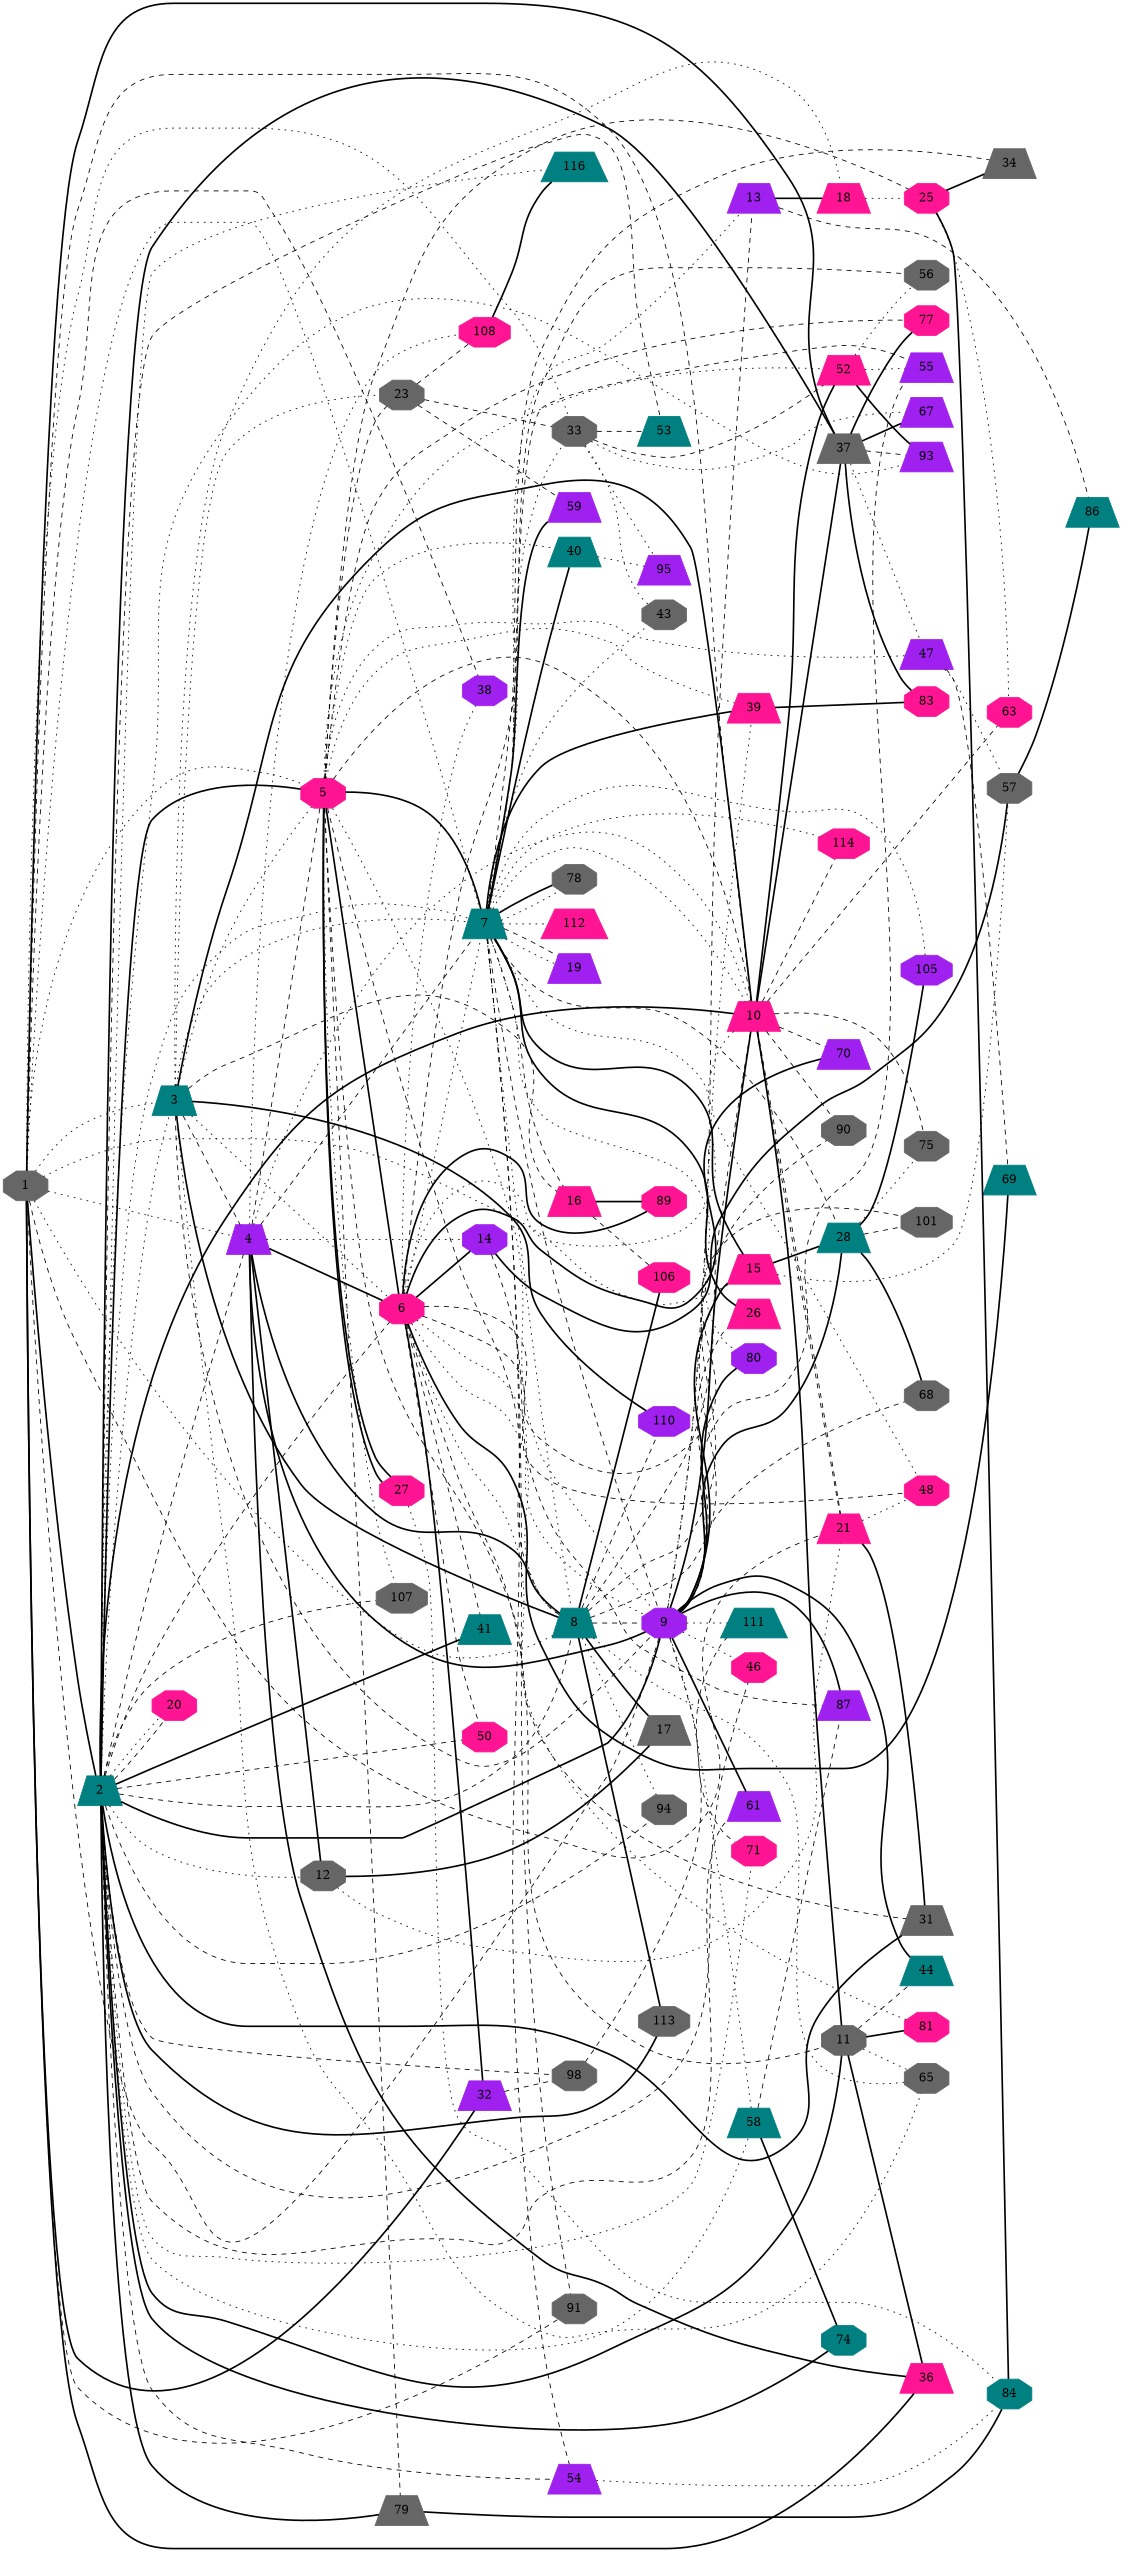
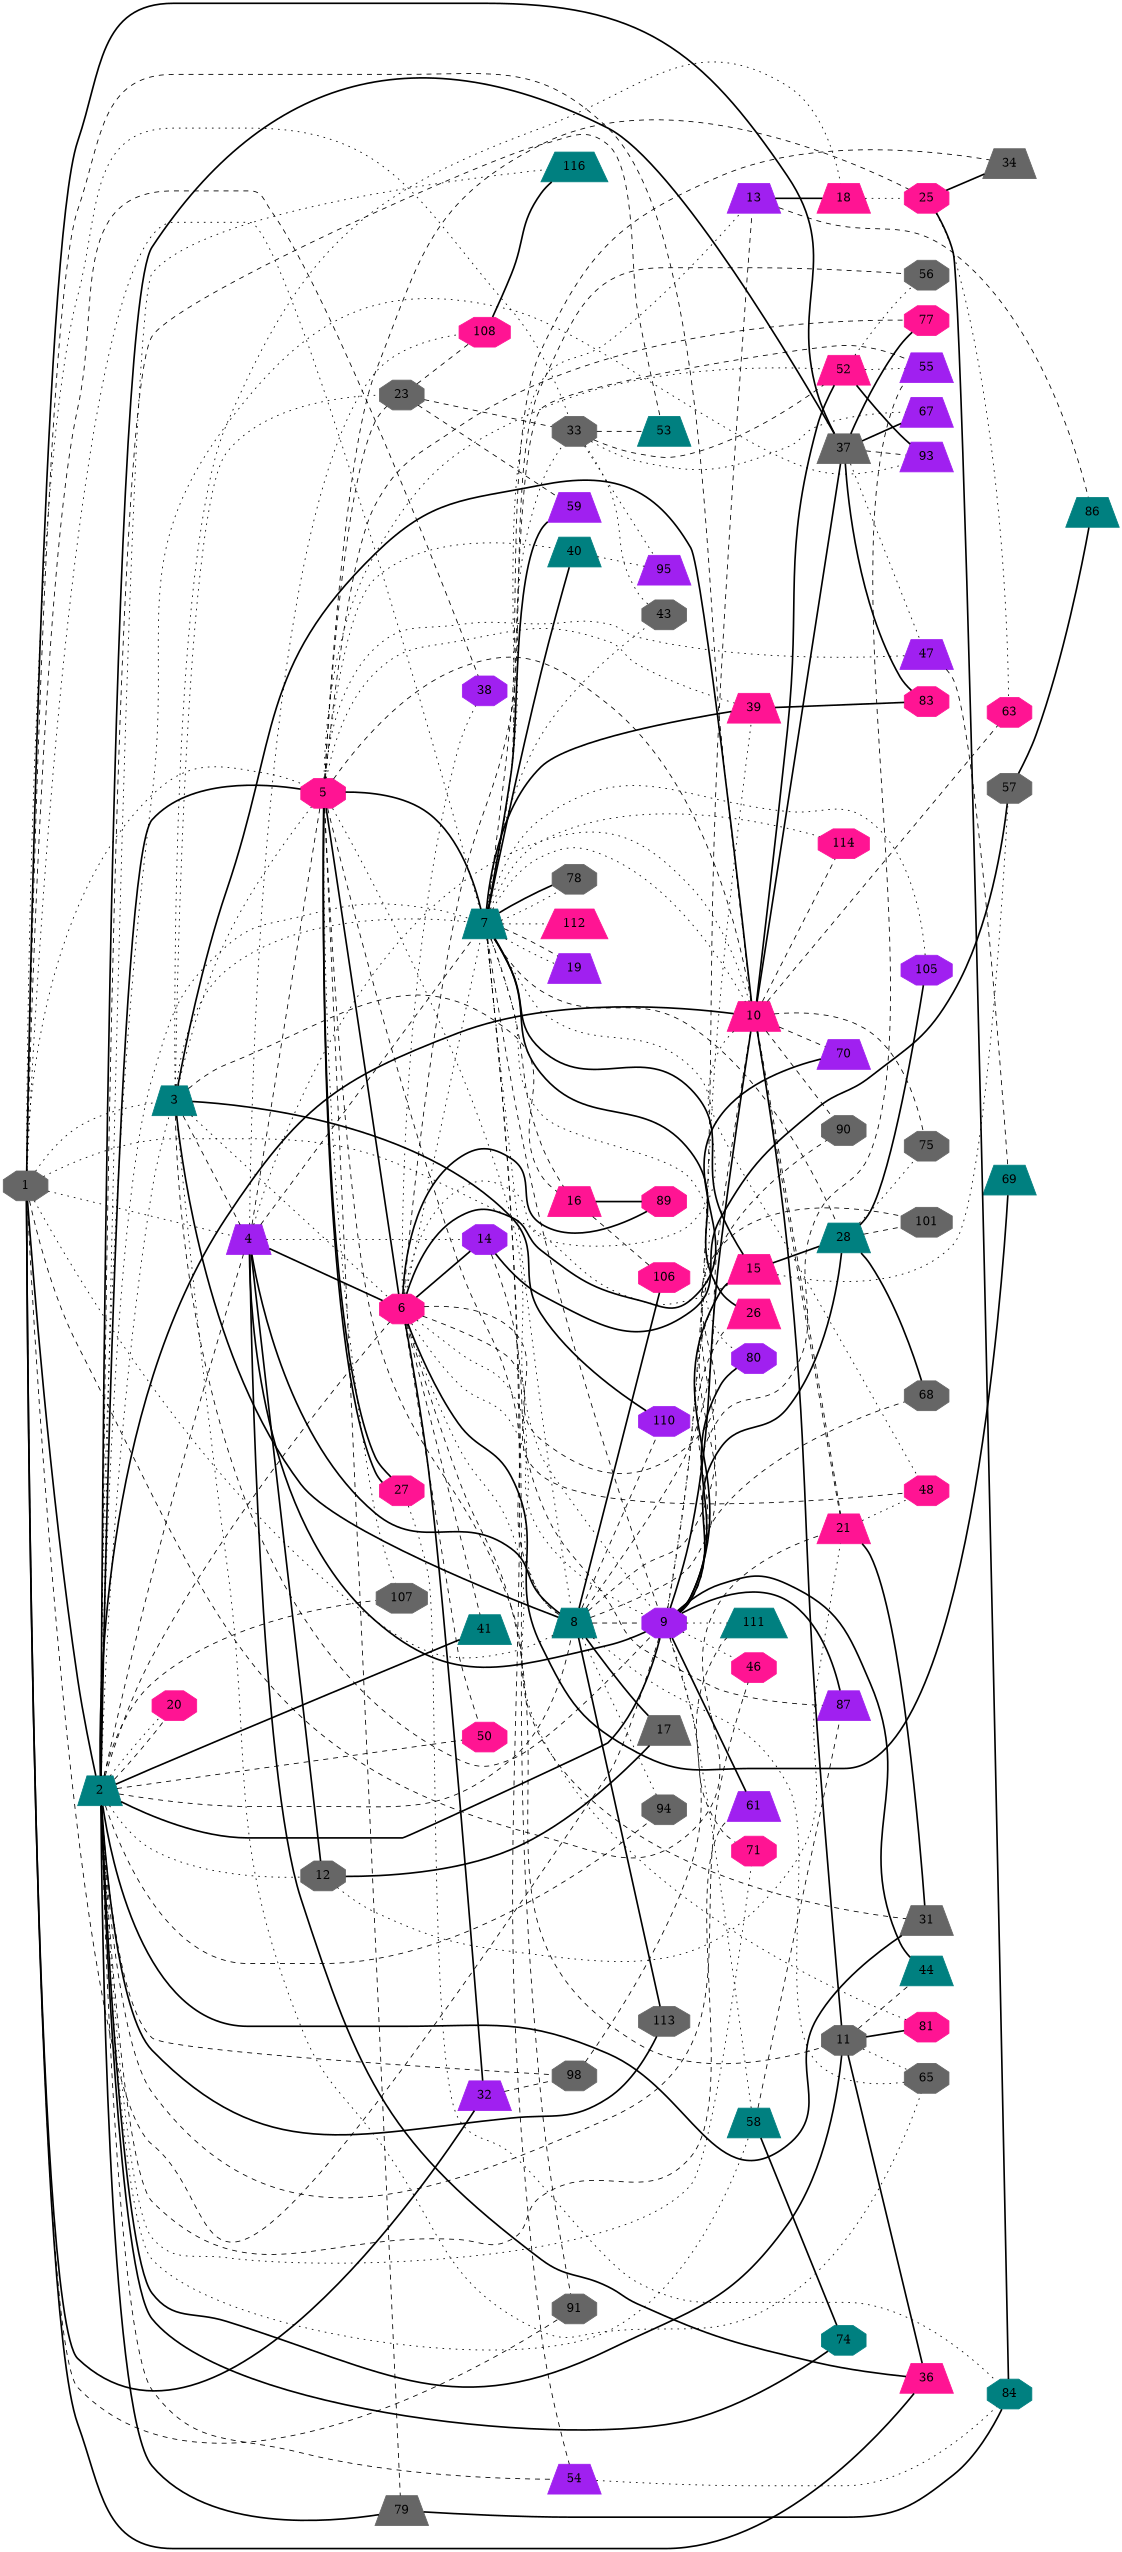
(976, 723) -> none
